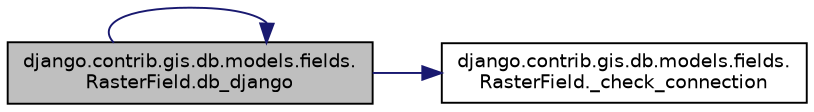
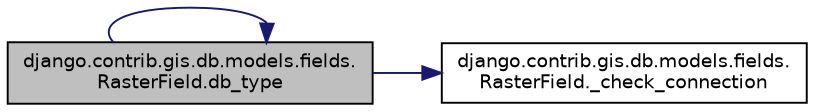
(190, 73) -> (190, 73)
